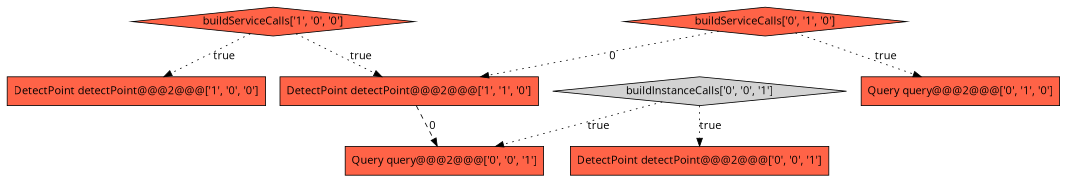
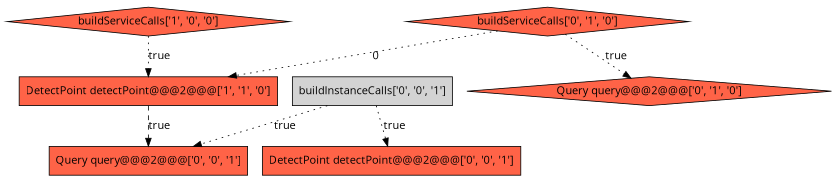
(136, 91) -> none
(700, 91) -> (372, 91)
(960, 91) -> (649, 91)
(433, 126) -> (160, 126)
